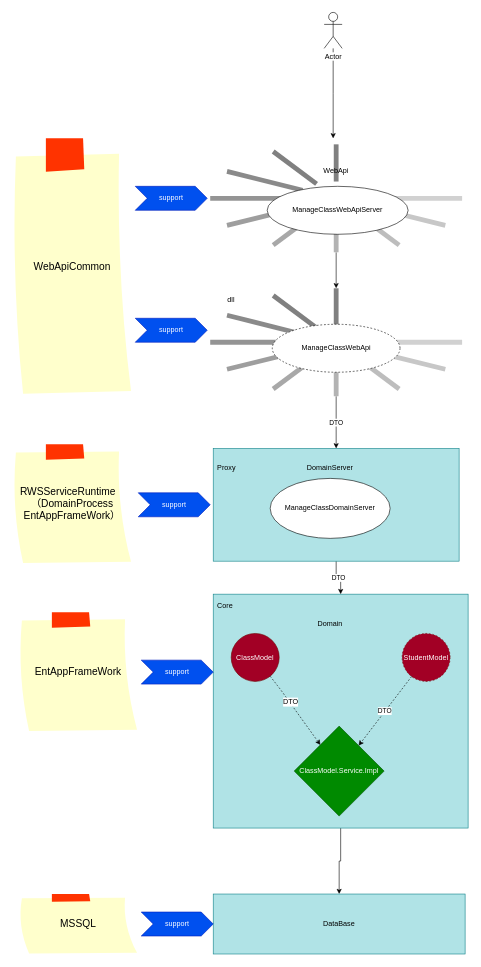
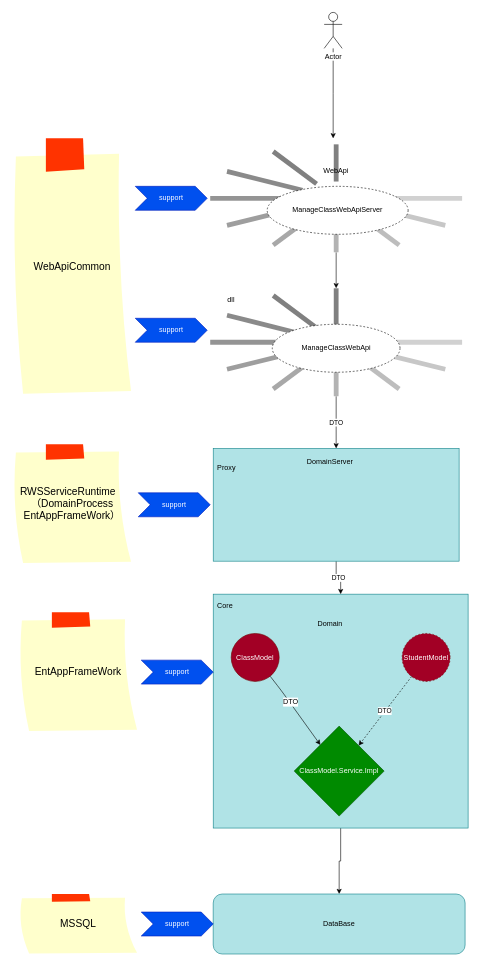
(338, 210) -> (338, 210)
(330, 468) -> (330, 462)
(330, 509) -> none
(305, 723) -> (305, 723)
(339, 924) -> (339, 924)
